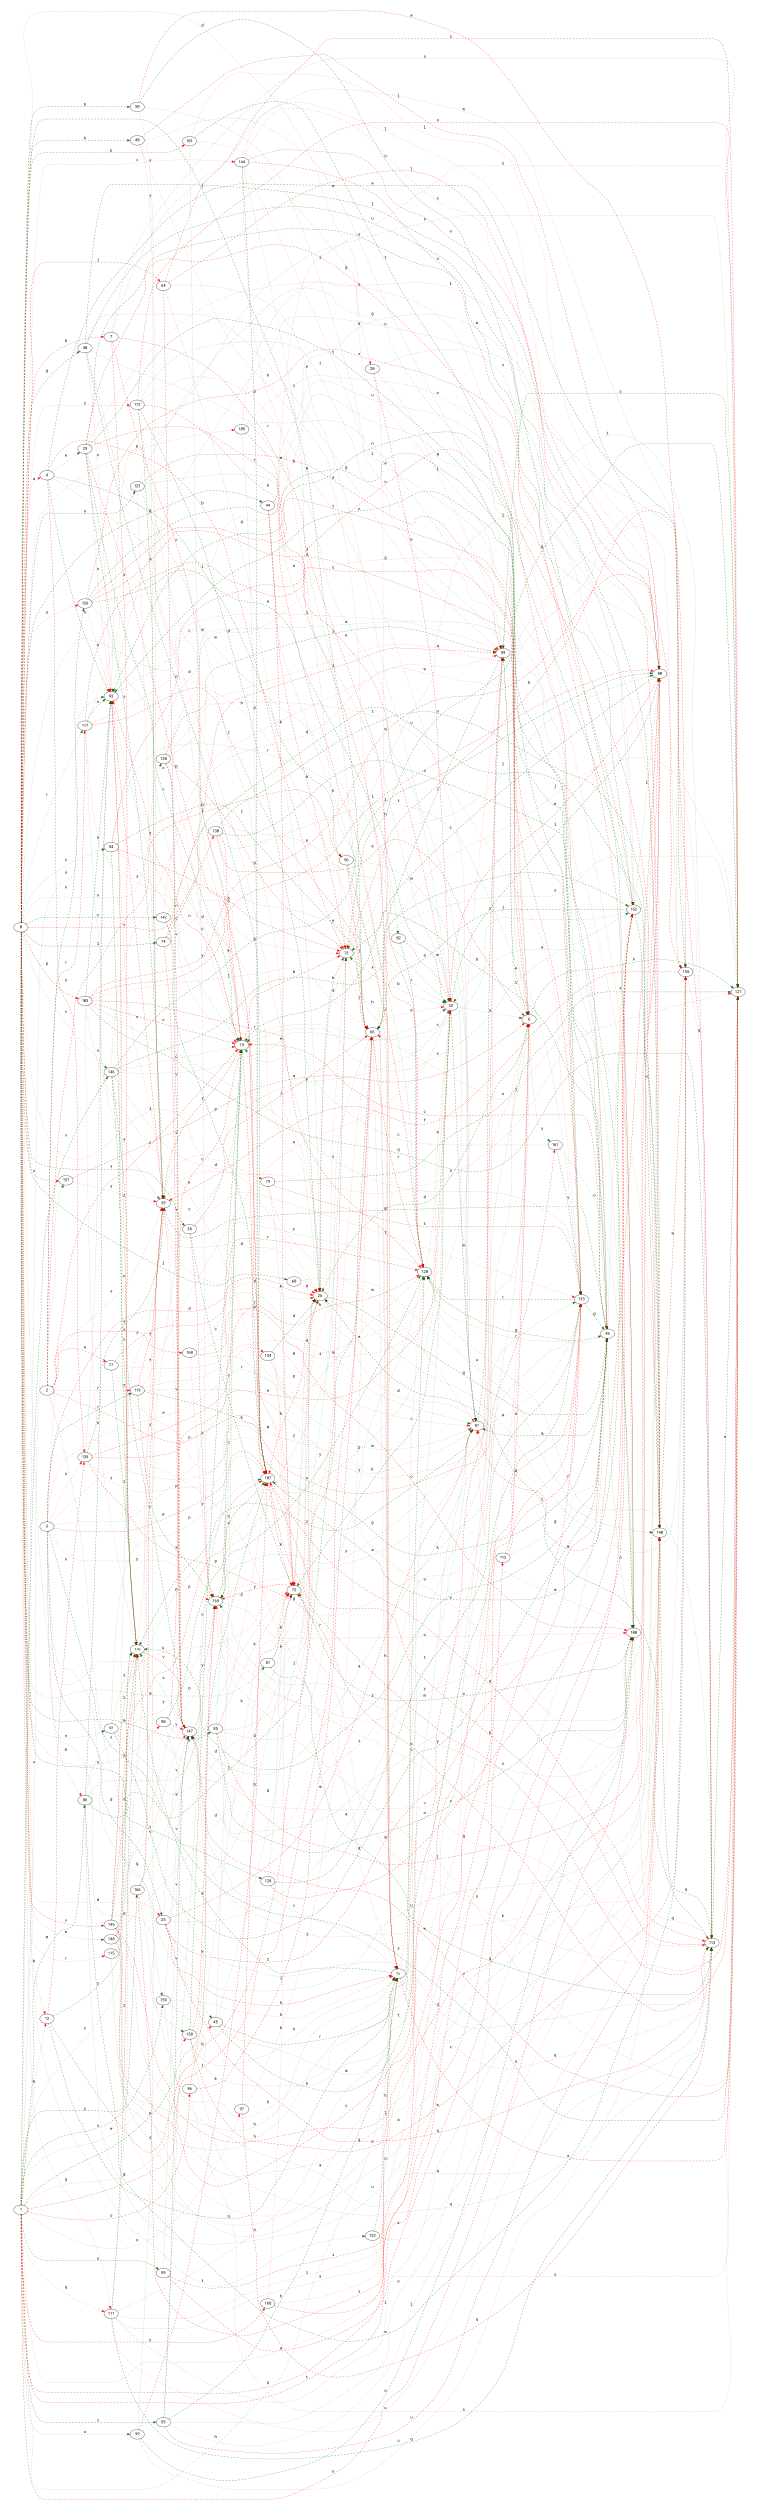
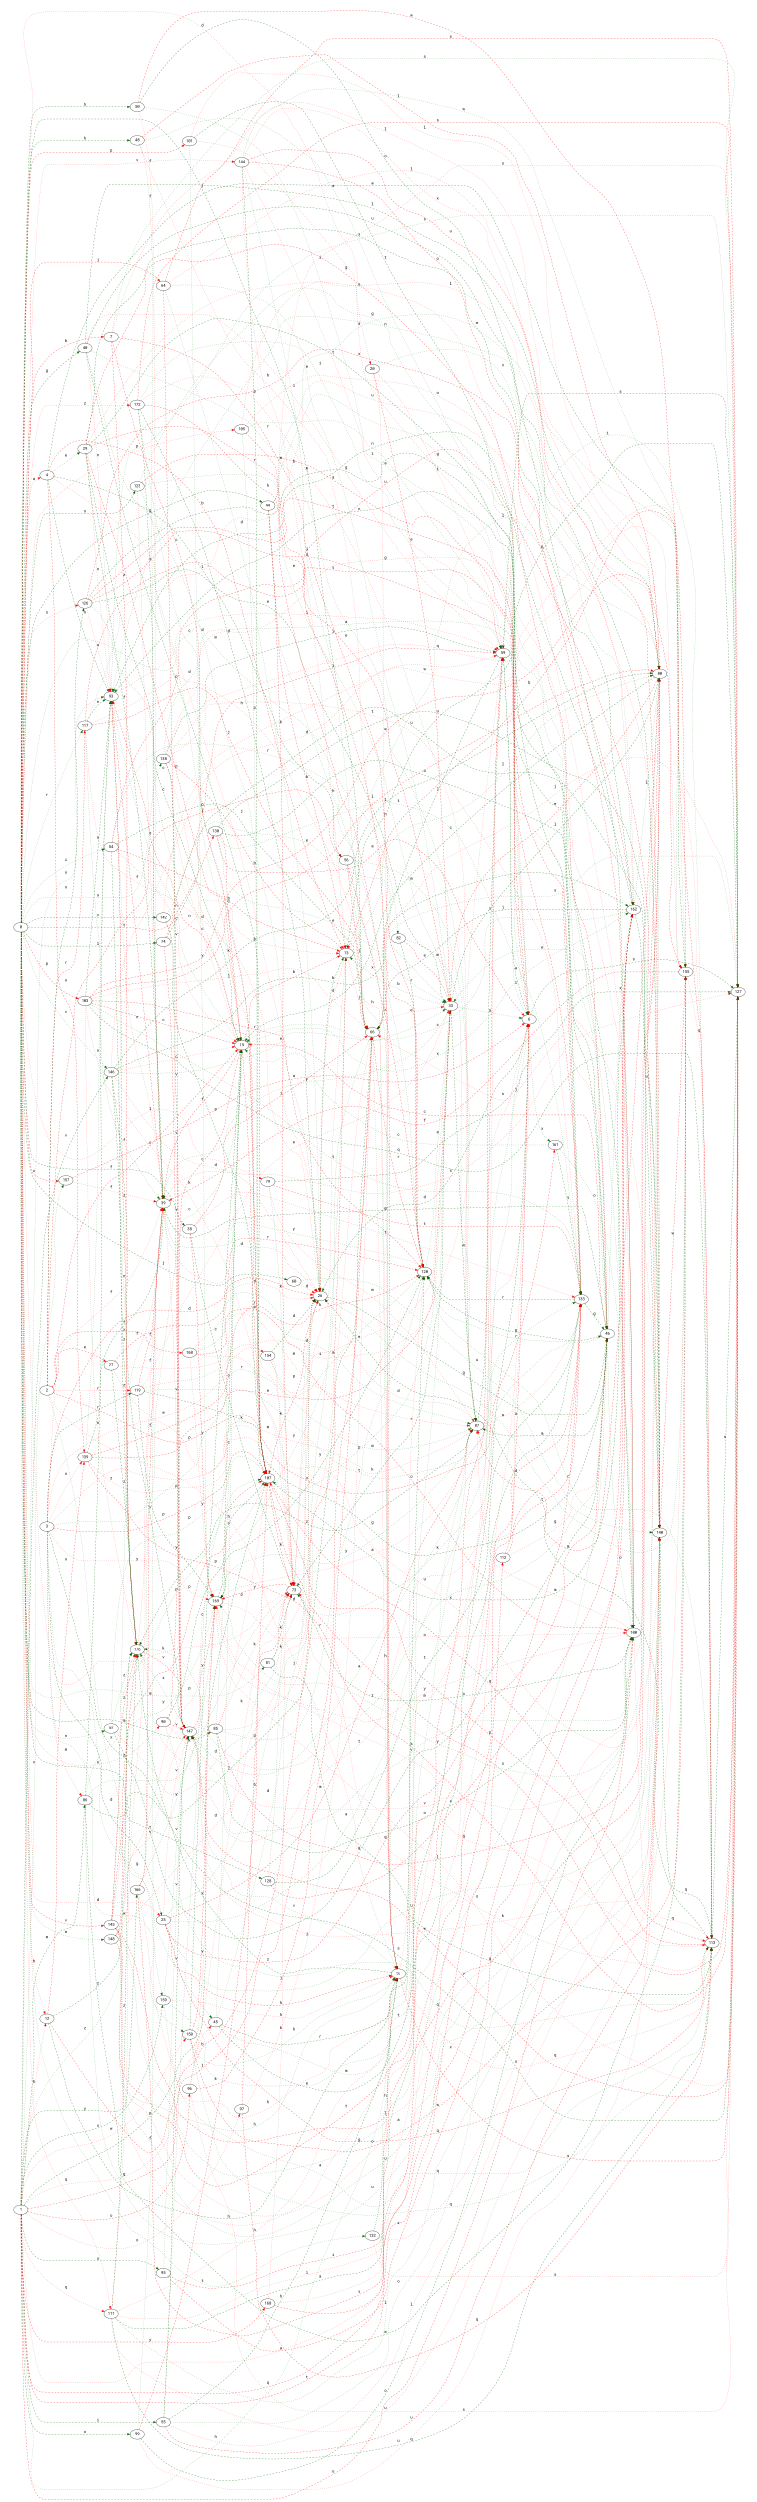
(511, 278) -> (511, 278)
(549, 1030) -> none
(404, 1655) -> (404, 1655)
(444, 1825) -> (444, 1825)
(111, 1954) -> none
(25, 2377) -> (25, 2377)
